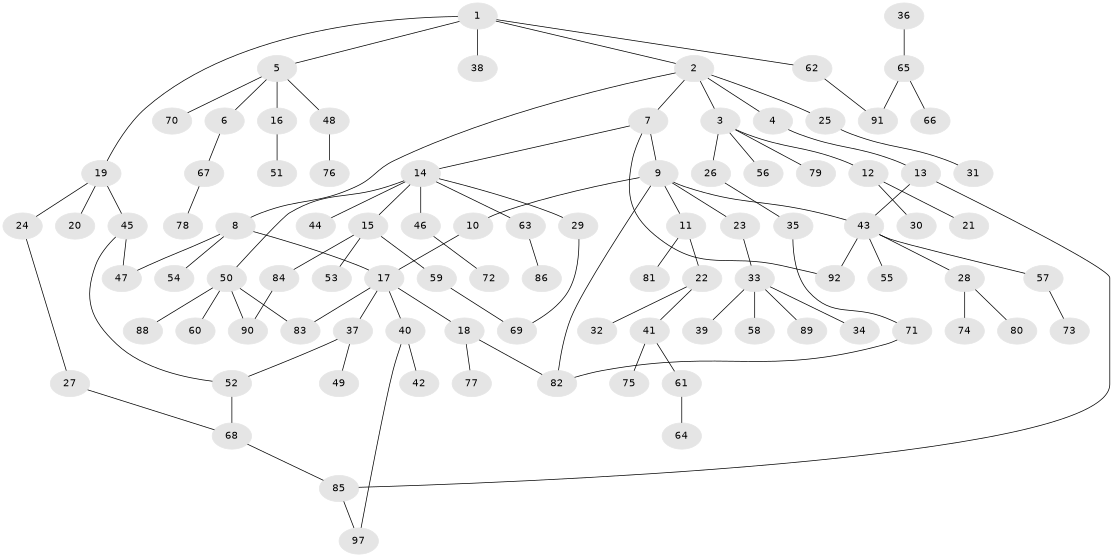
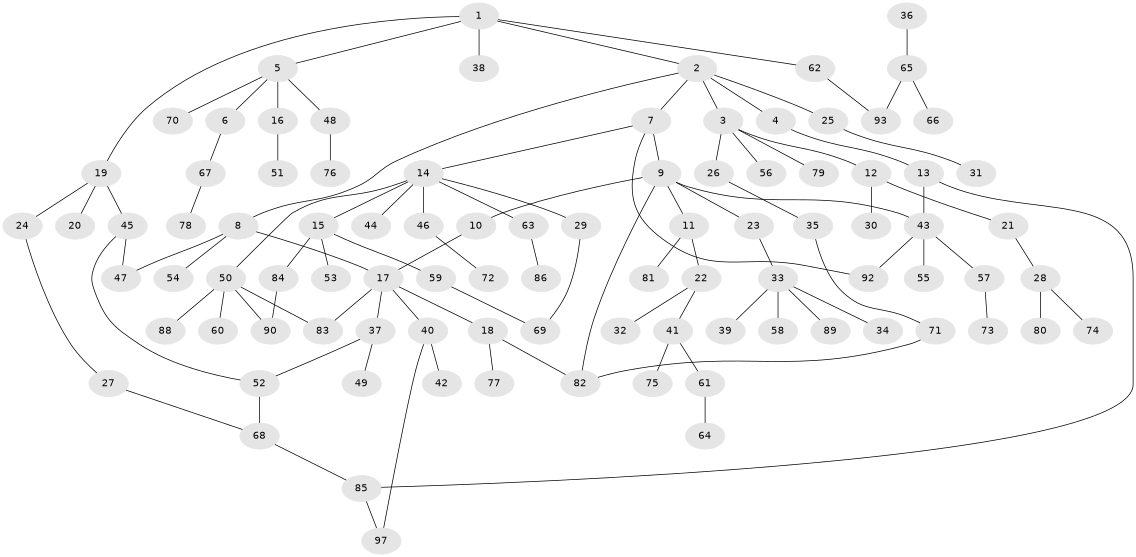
(878, 121) -> (881, 121)
(914, 252) -> (1025, 252)
